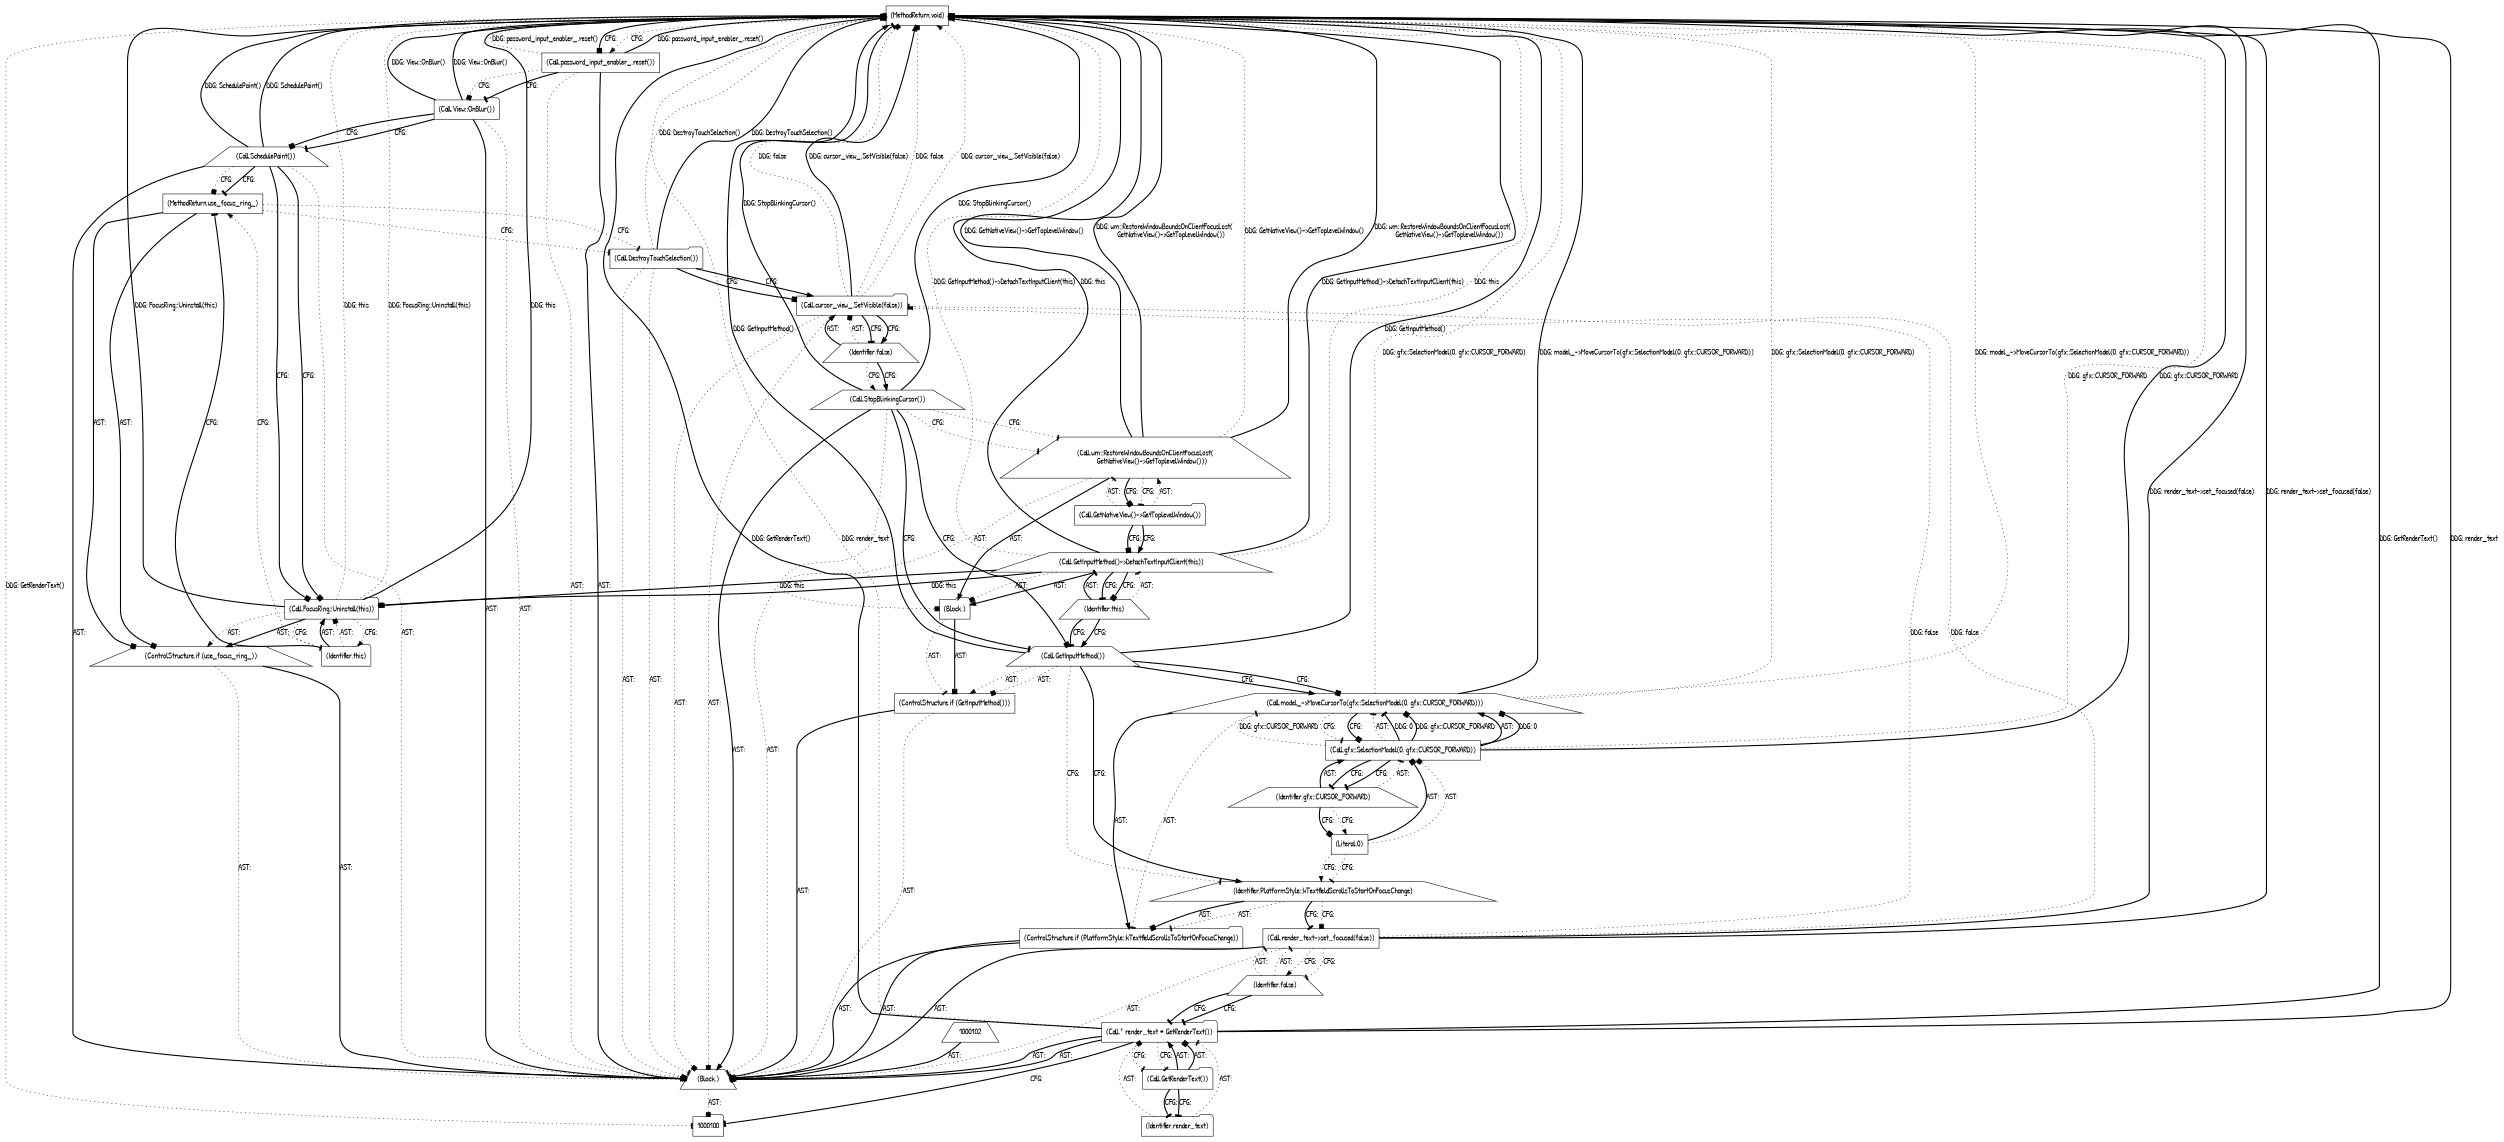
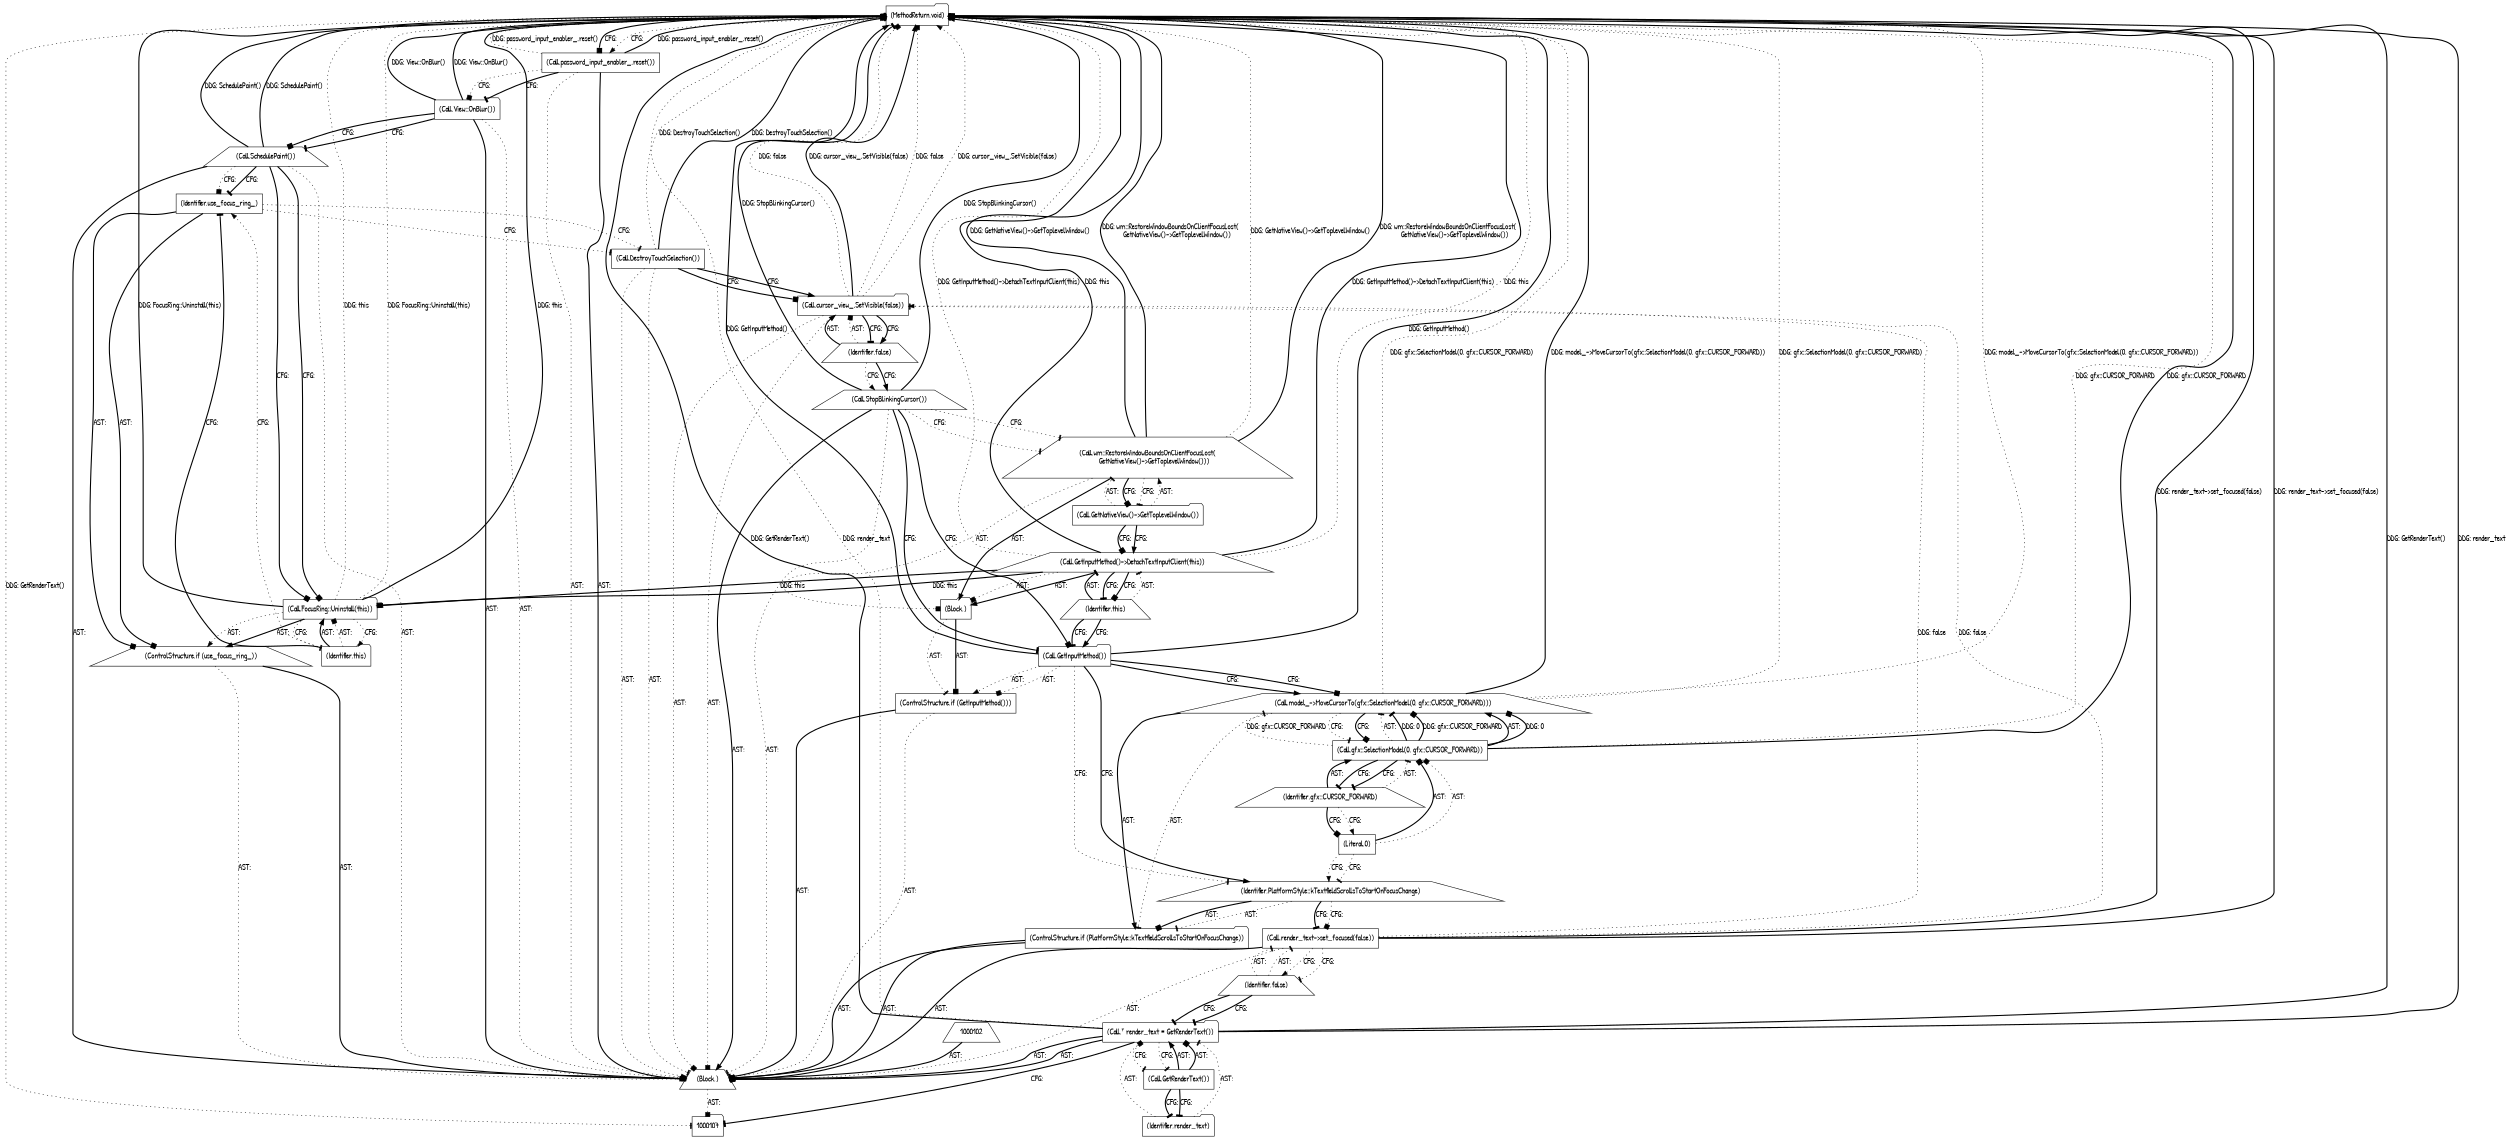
(917, 16) -> (917, 16)
(213, 204) -> (219, 204)
(656, 259) -> (658, 259)
(1073, 656) -> (1075, 656)
(1178, 1079) -> (1179, 1079)
(708, 1126) -> (708, 1126)
